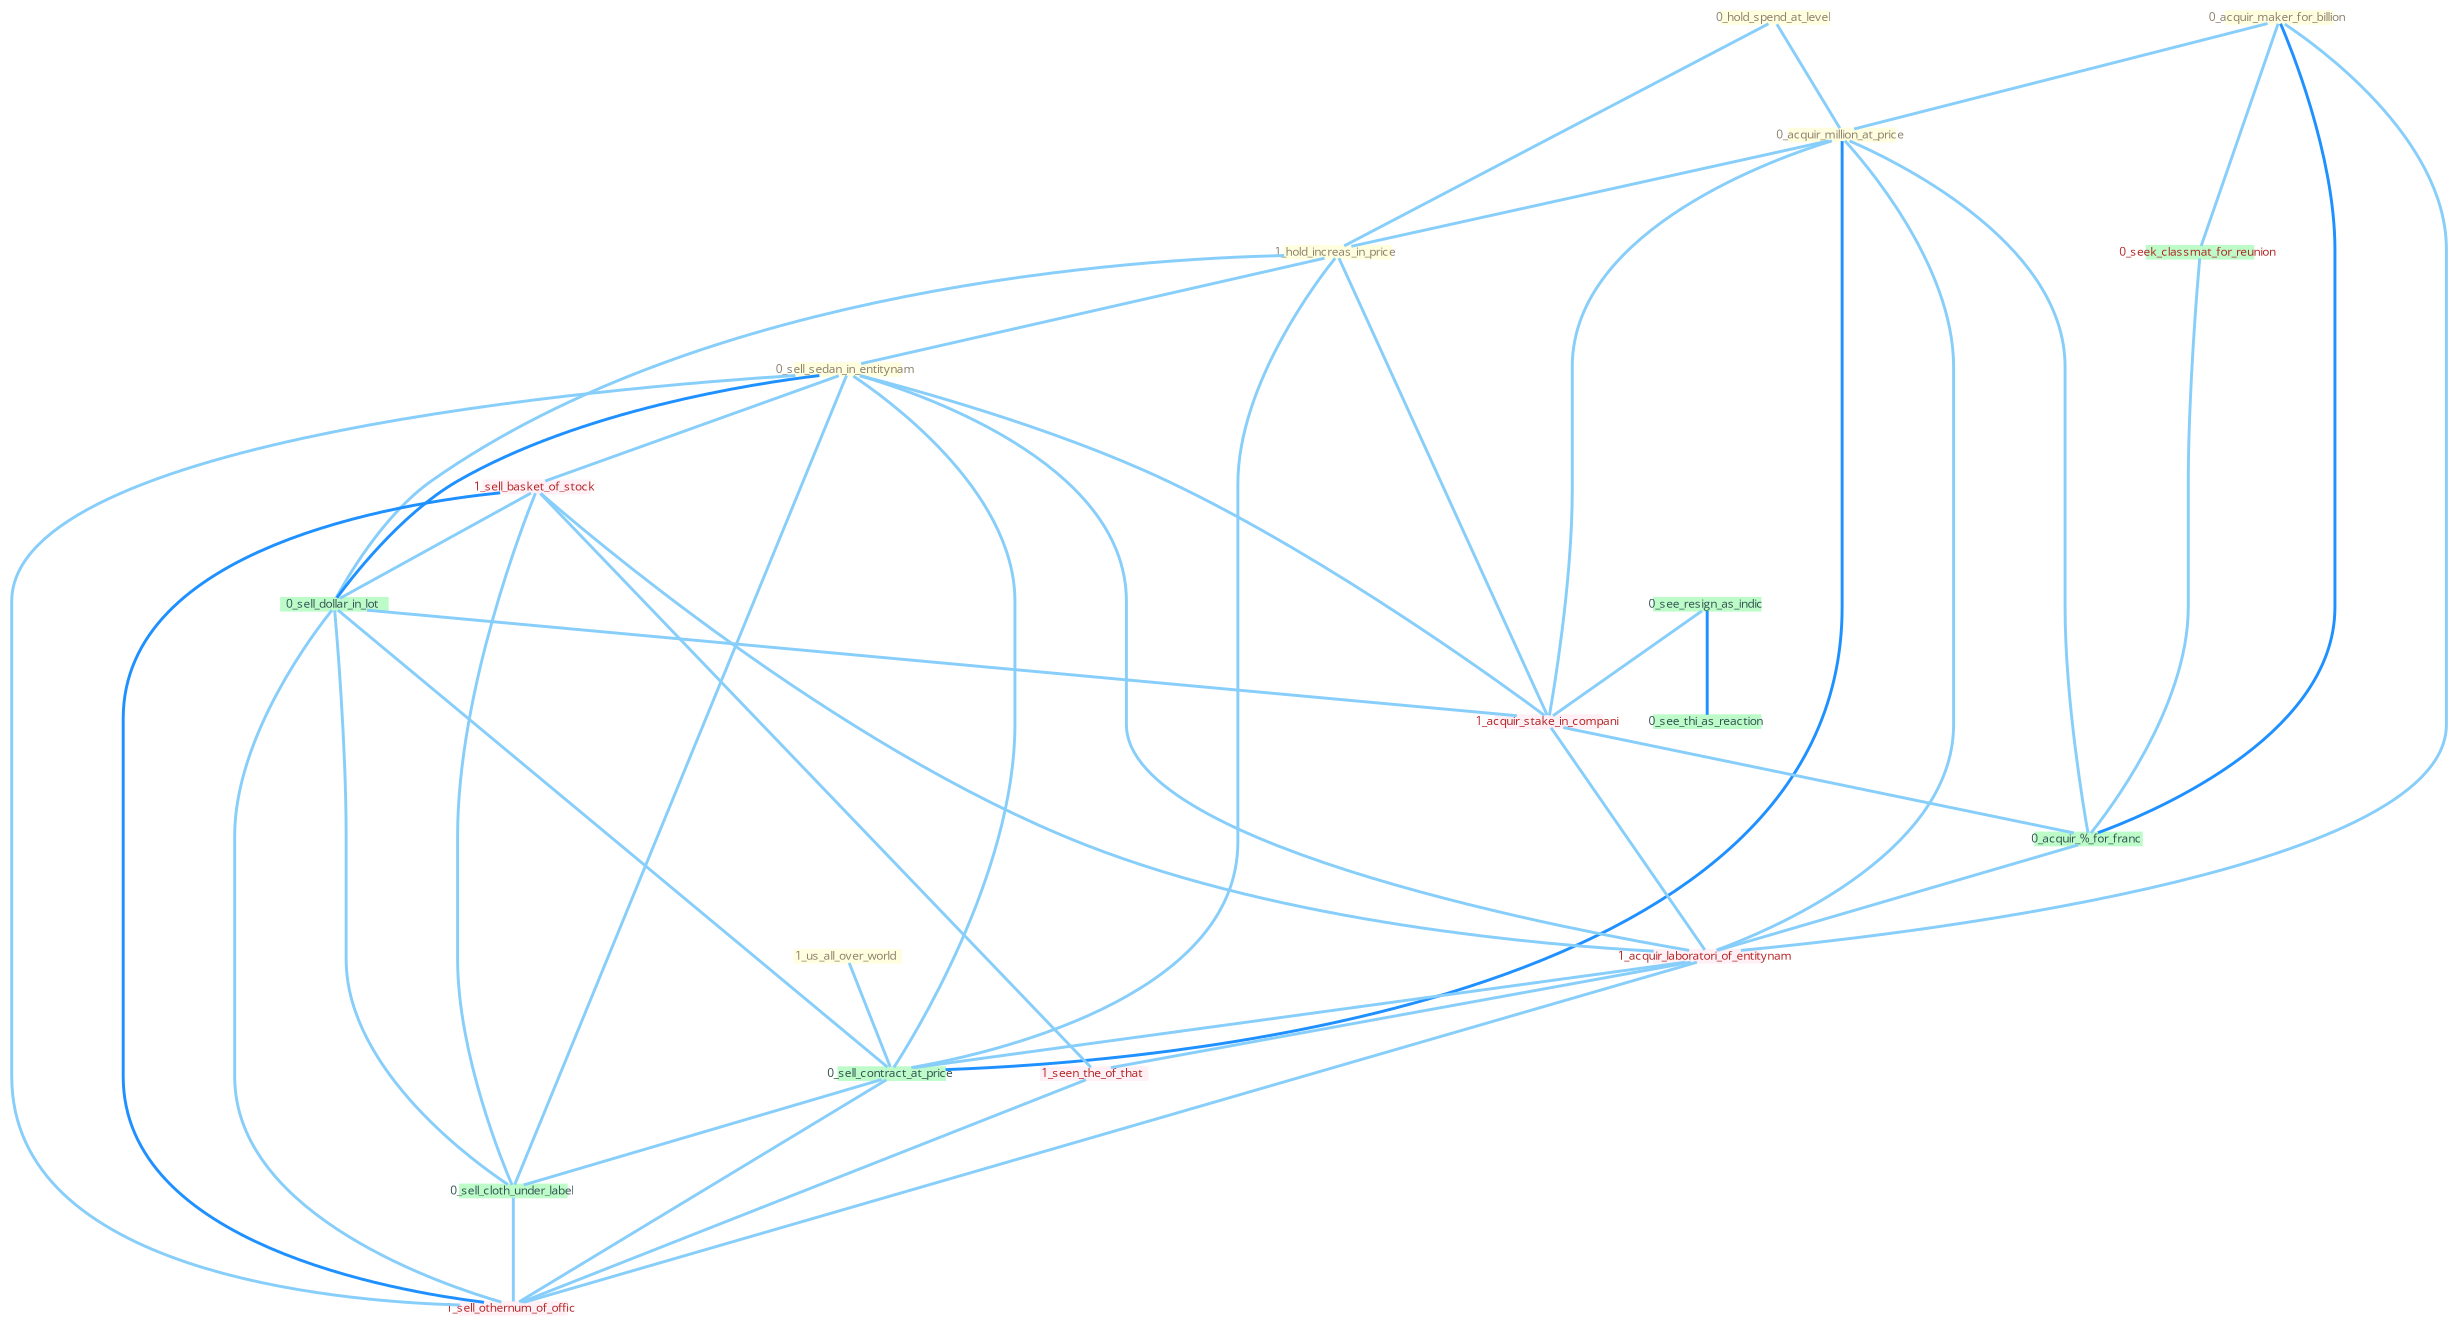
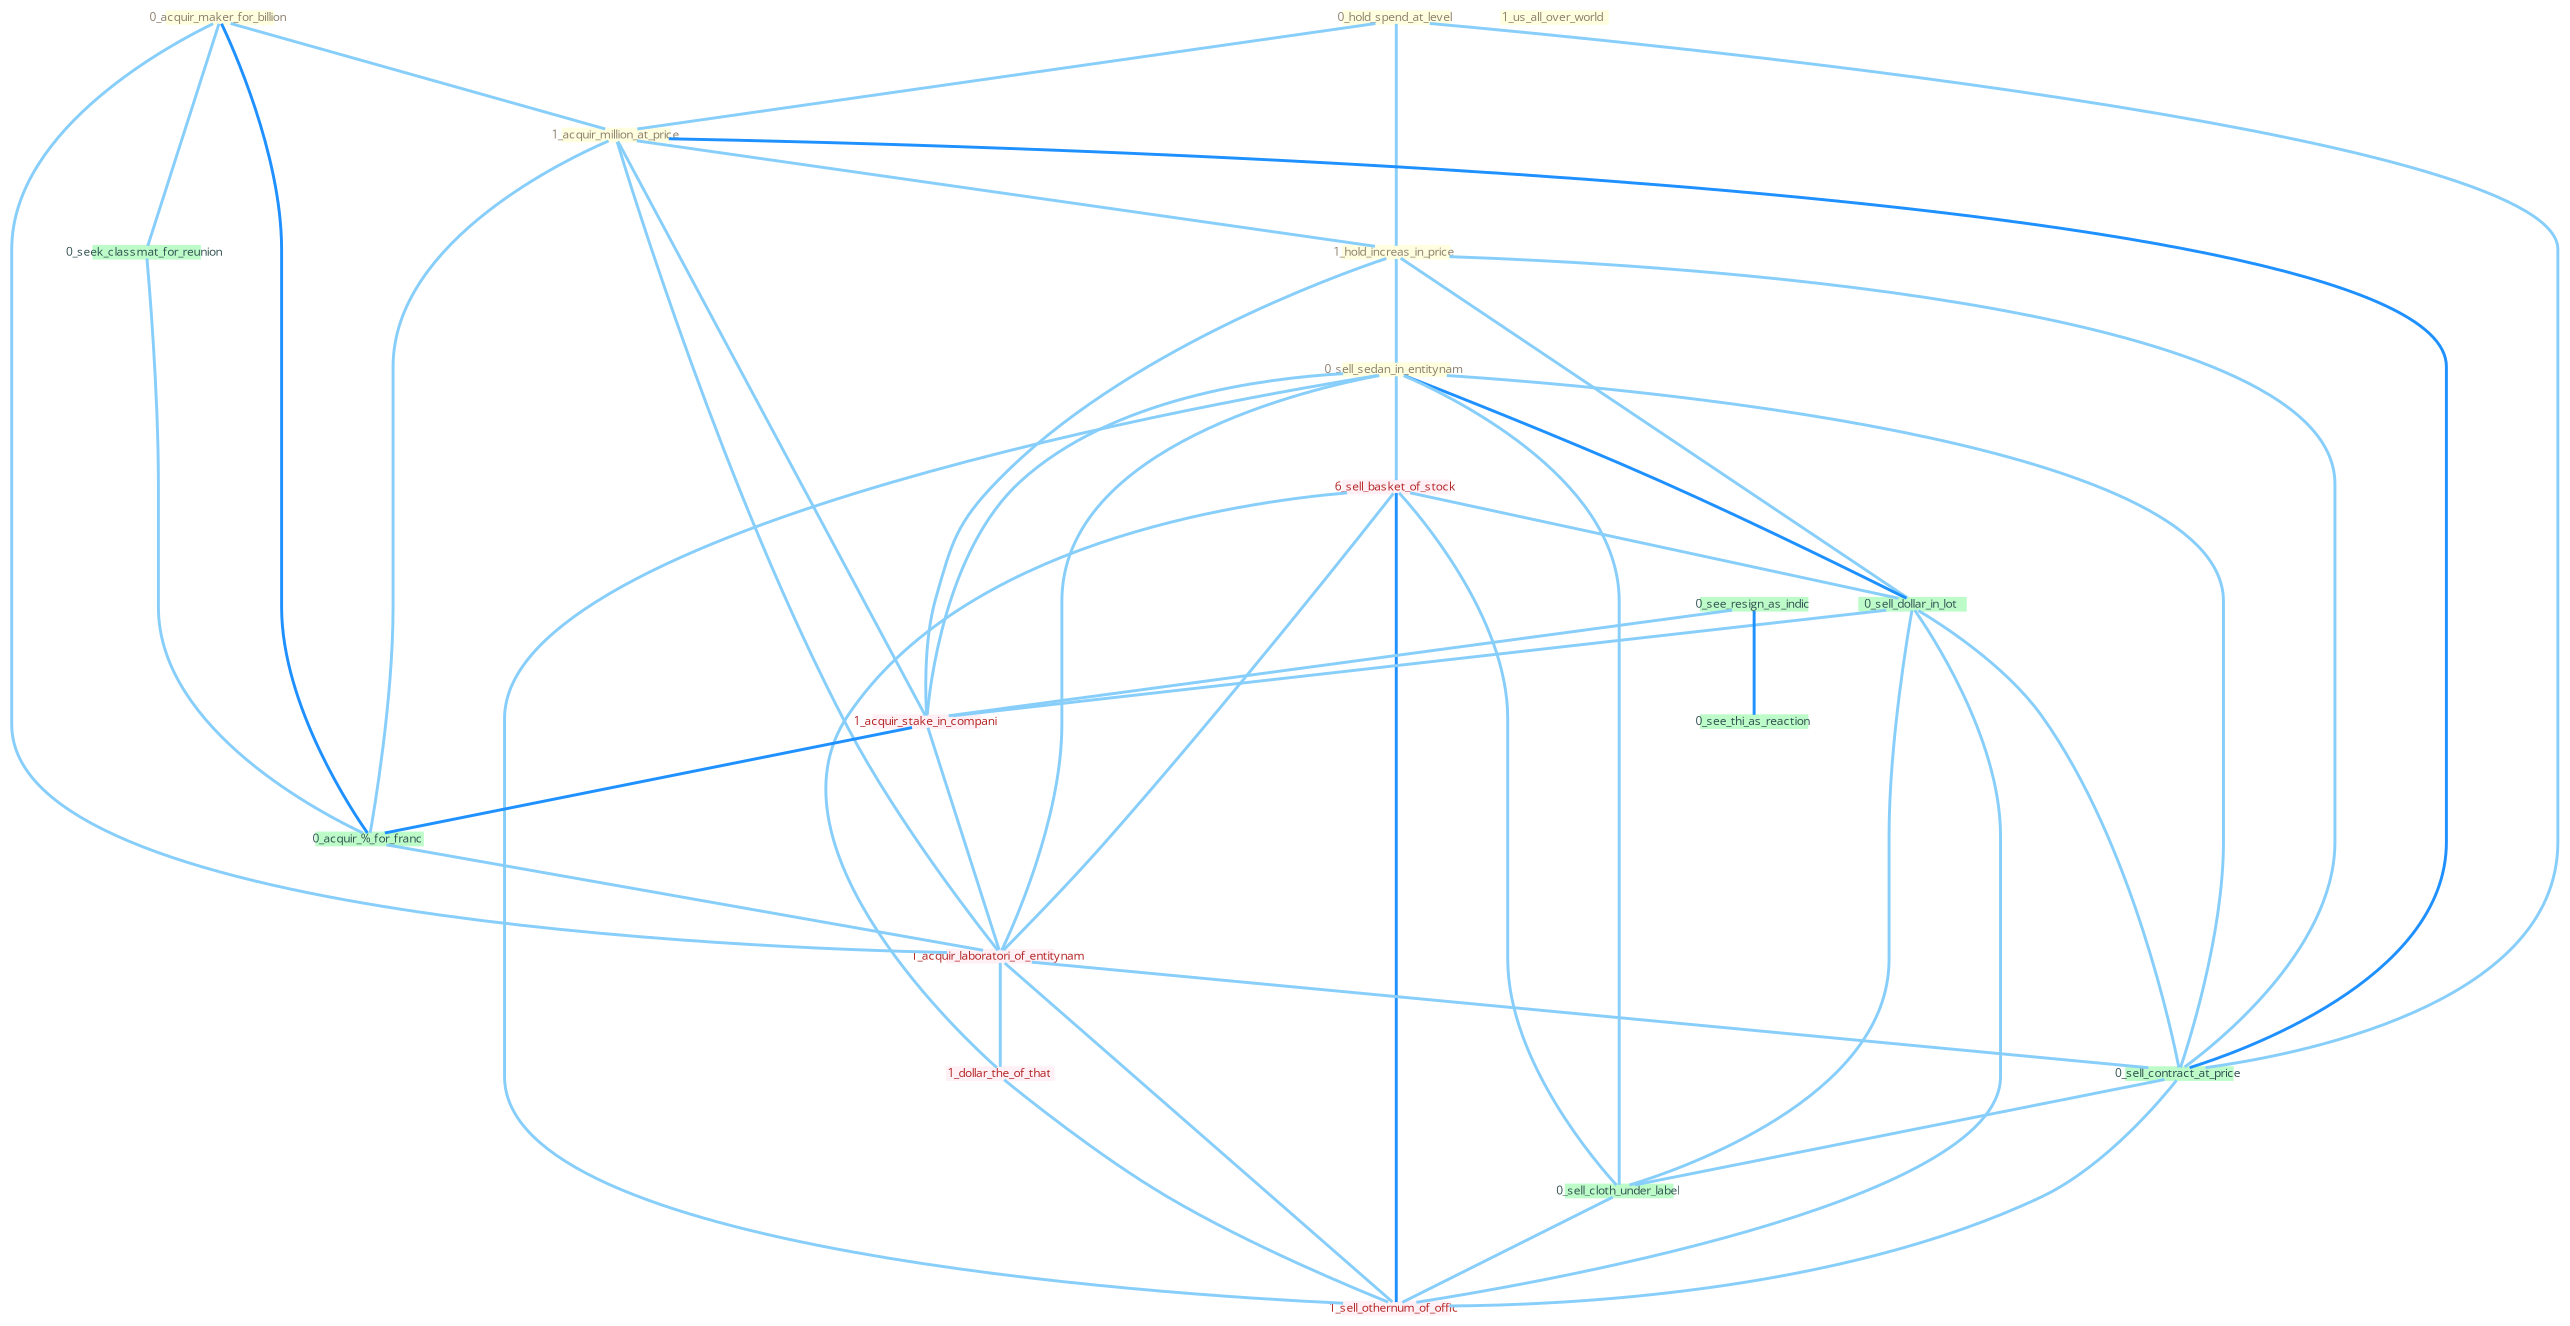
(1842, 135) -> (616, 135)
(2200, 252) -> (147, 252)
(537, 487) -> (1396, 487)
(1819, 780) -> (648, 780)
(870, 1015) -> (2516, 206)
(1094, 1074) -> (1000, 1074)
